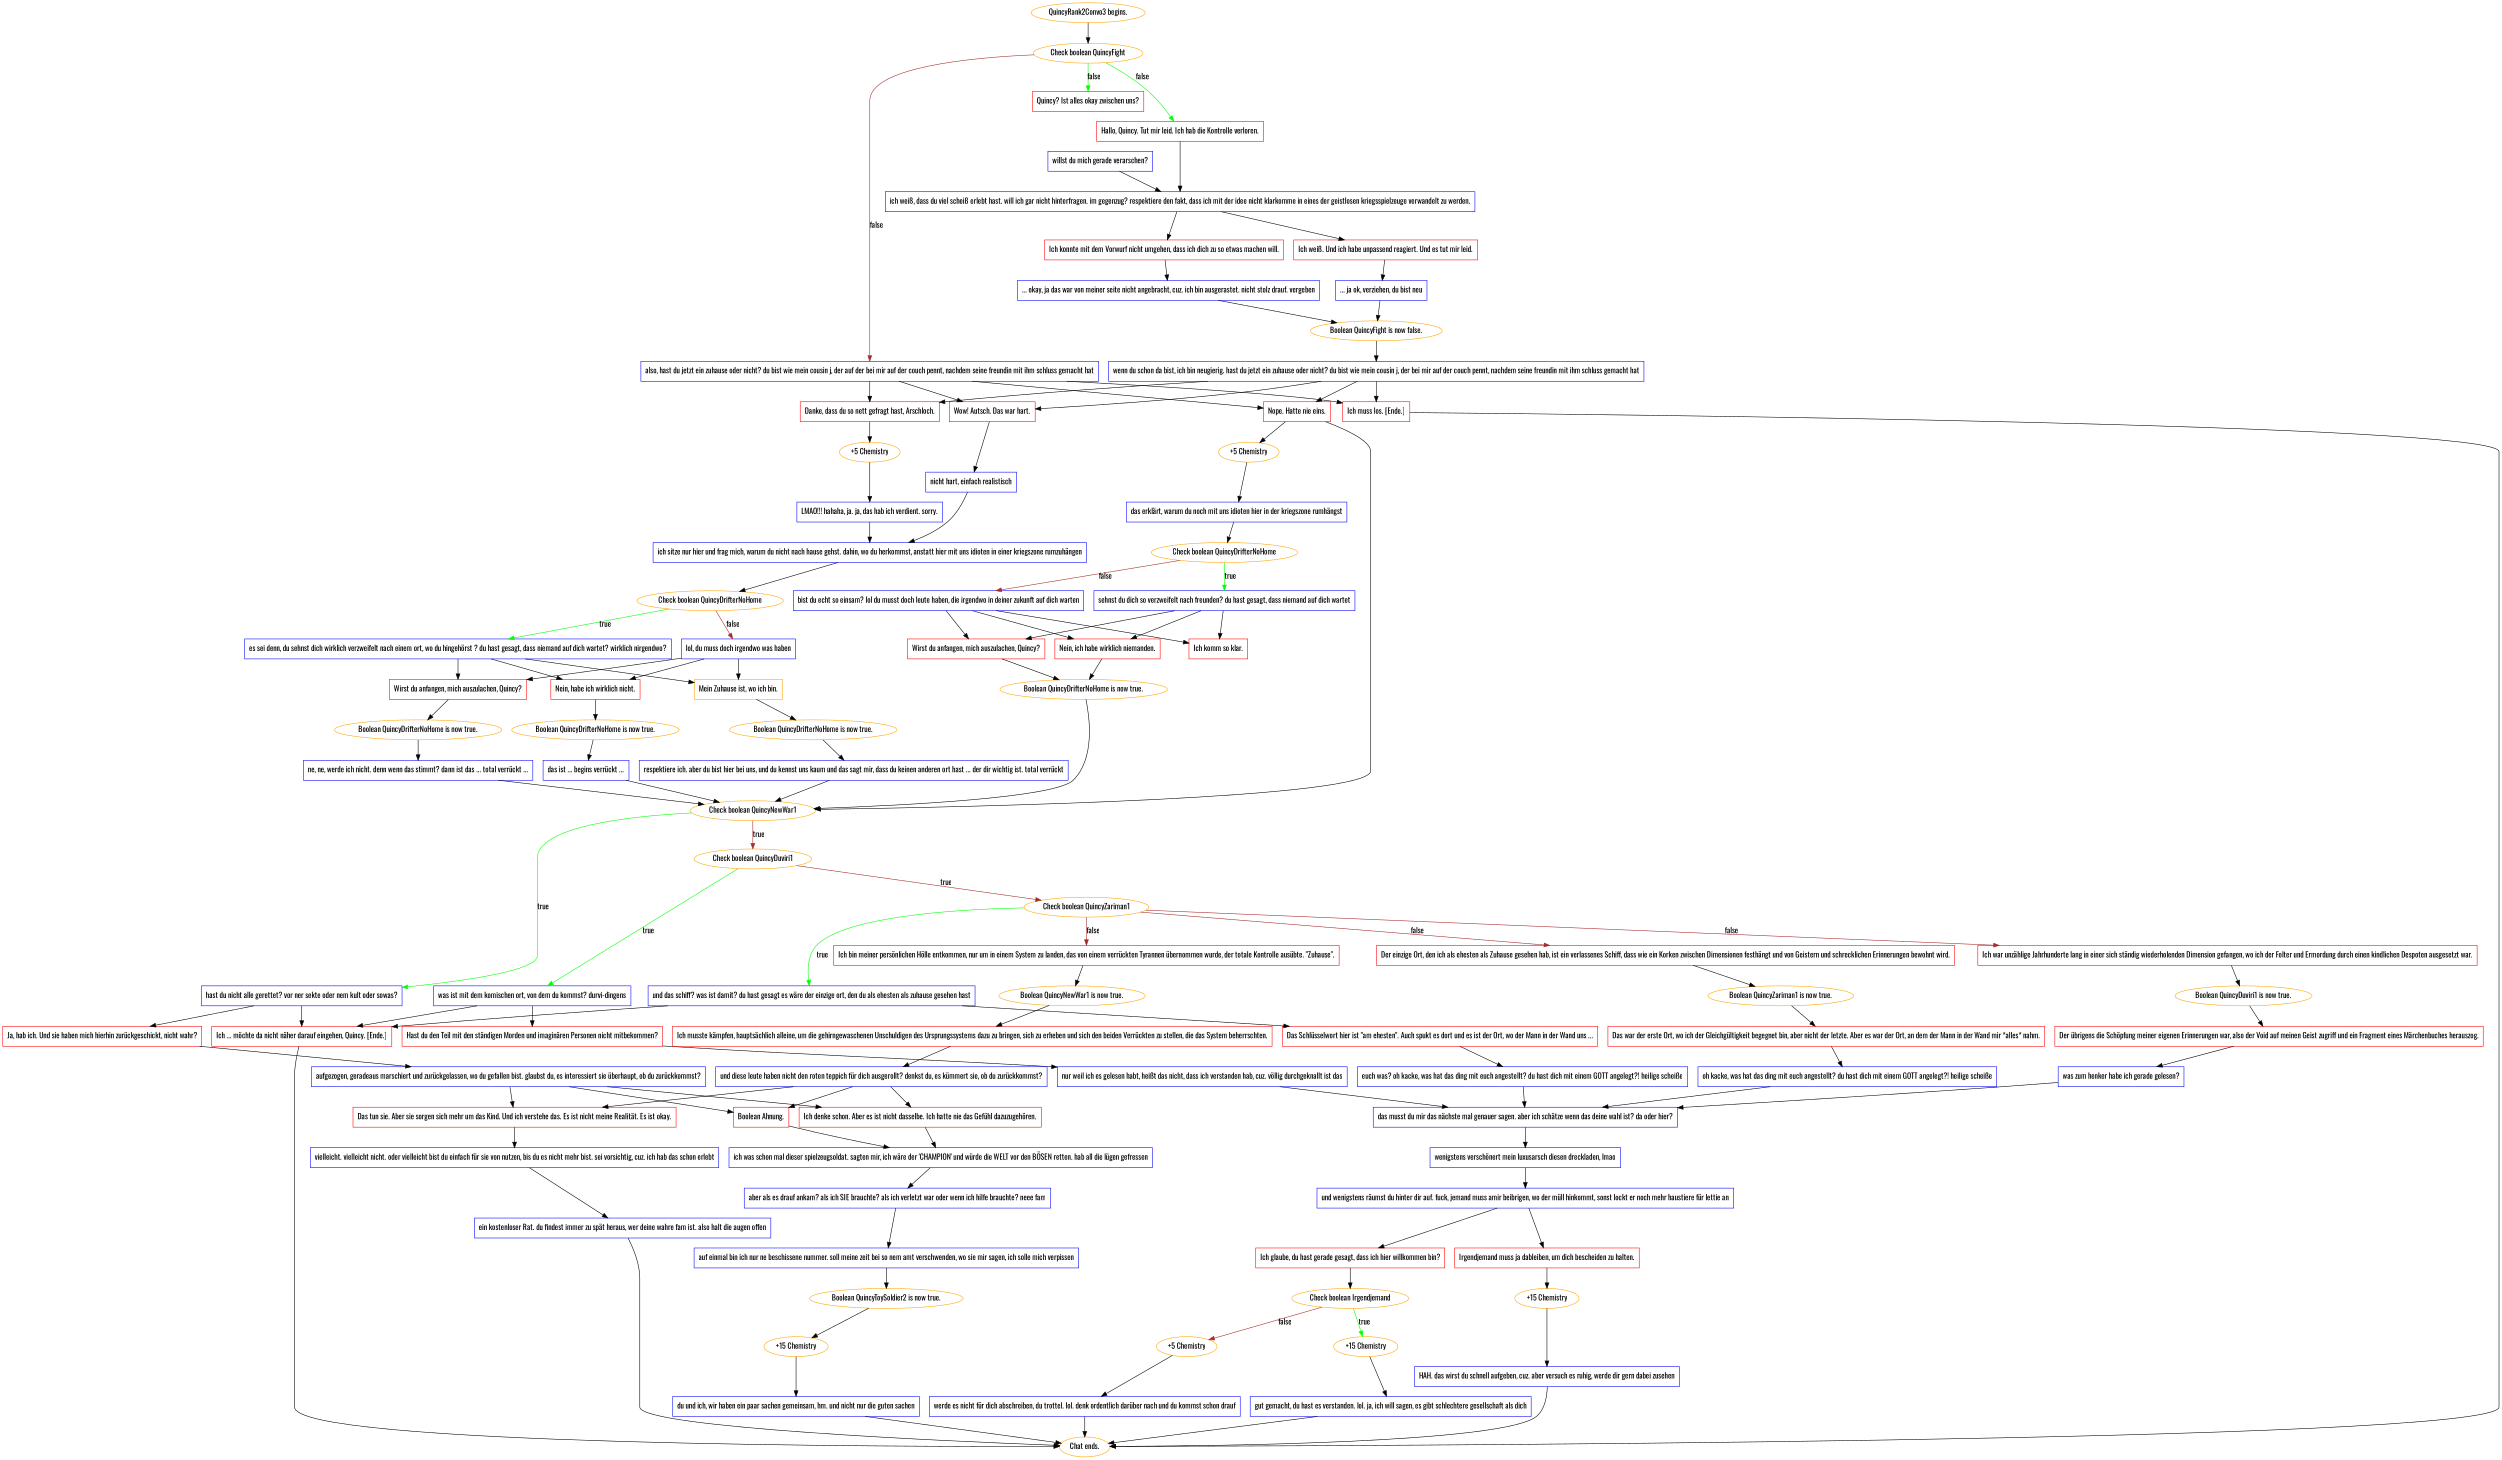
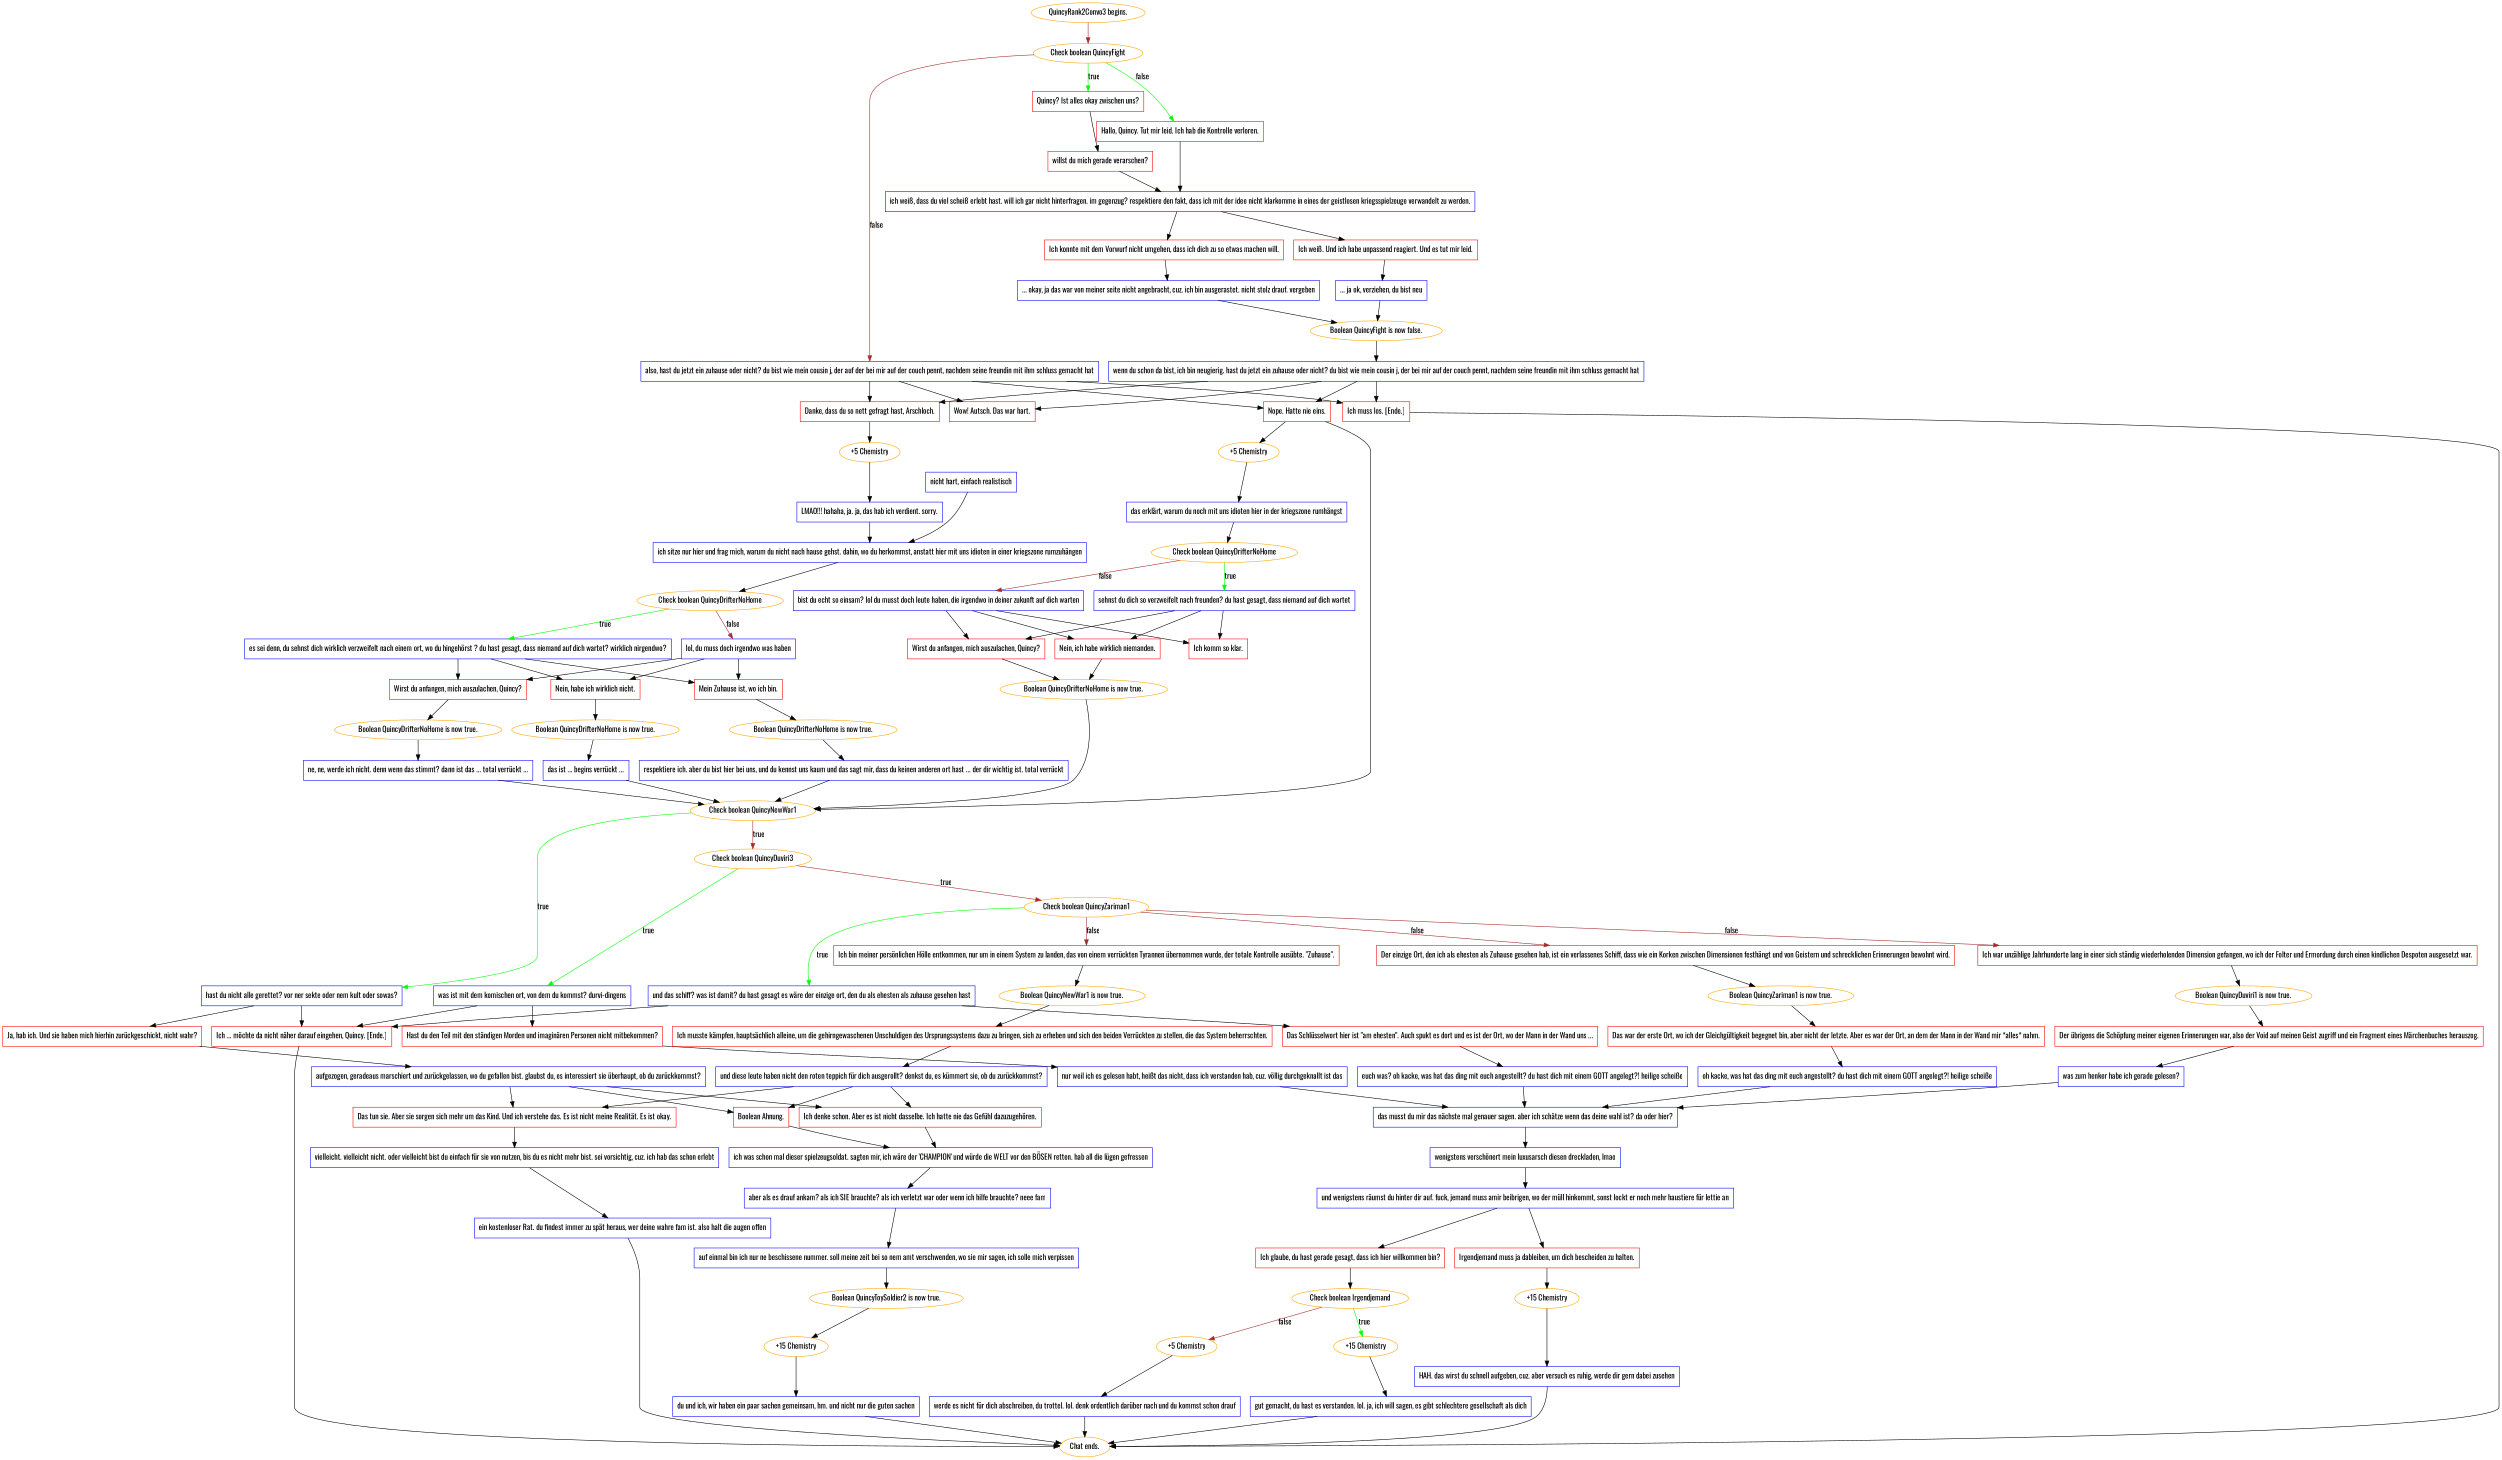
(1088, 30) -> (1088, 30)
(1094, 77) -> (1094, 77)
none -> (1093, 129)
(1100, 161) -> (1100, 161)
(983, 444) -> none
(738, 689) -> (738, 689)
(753, 859) -> (753, 859)
